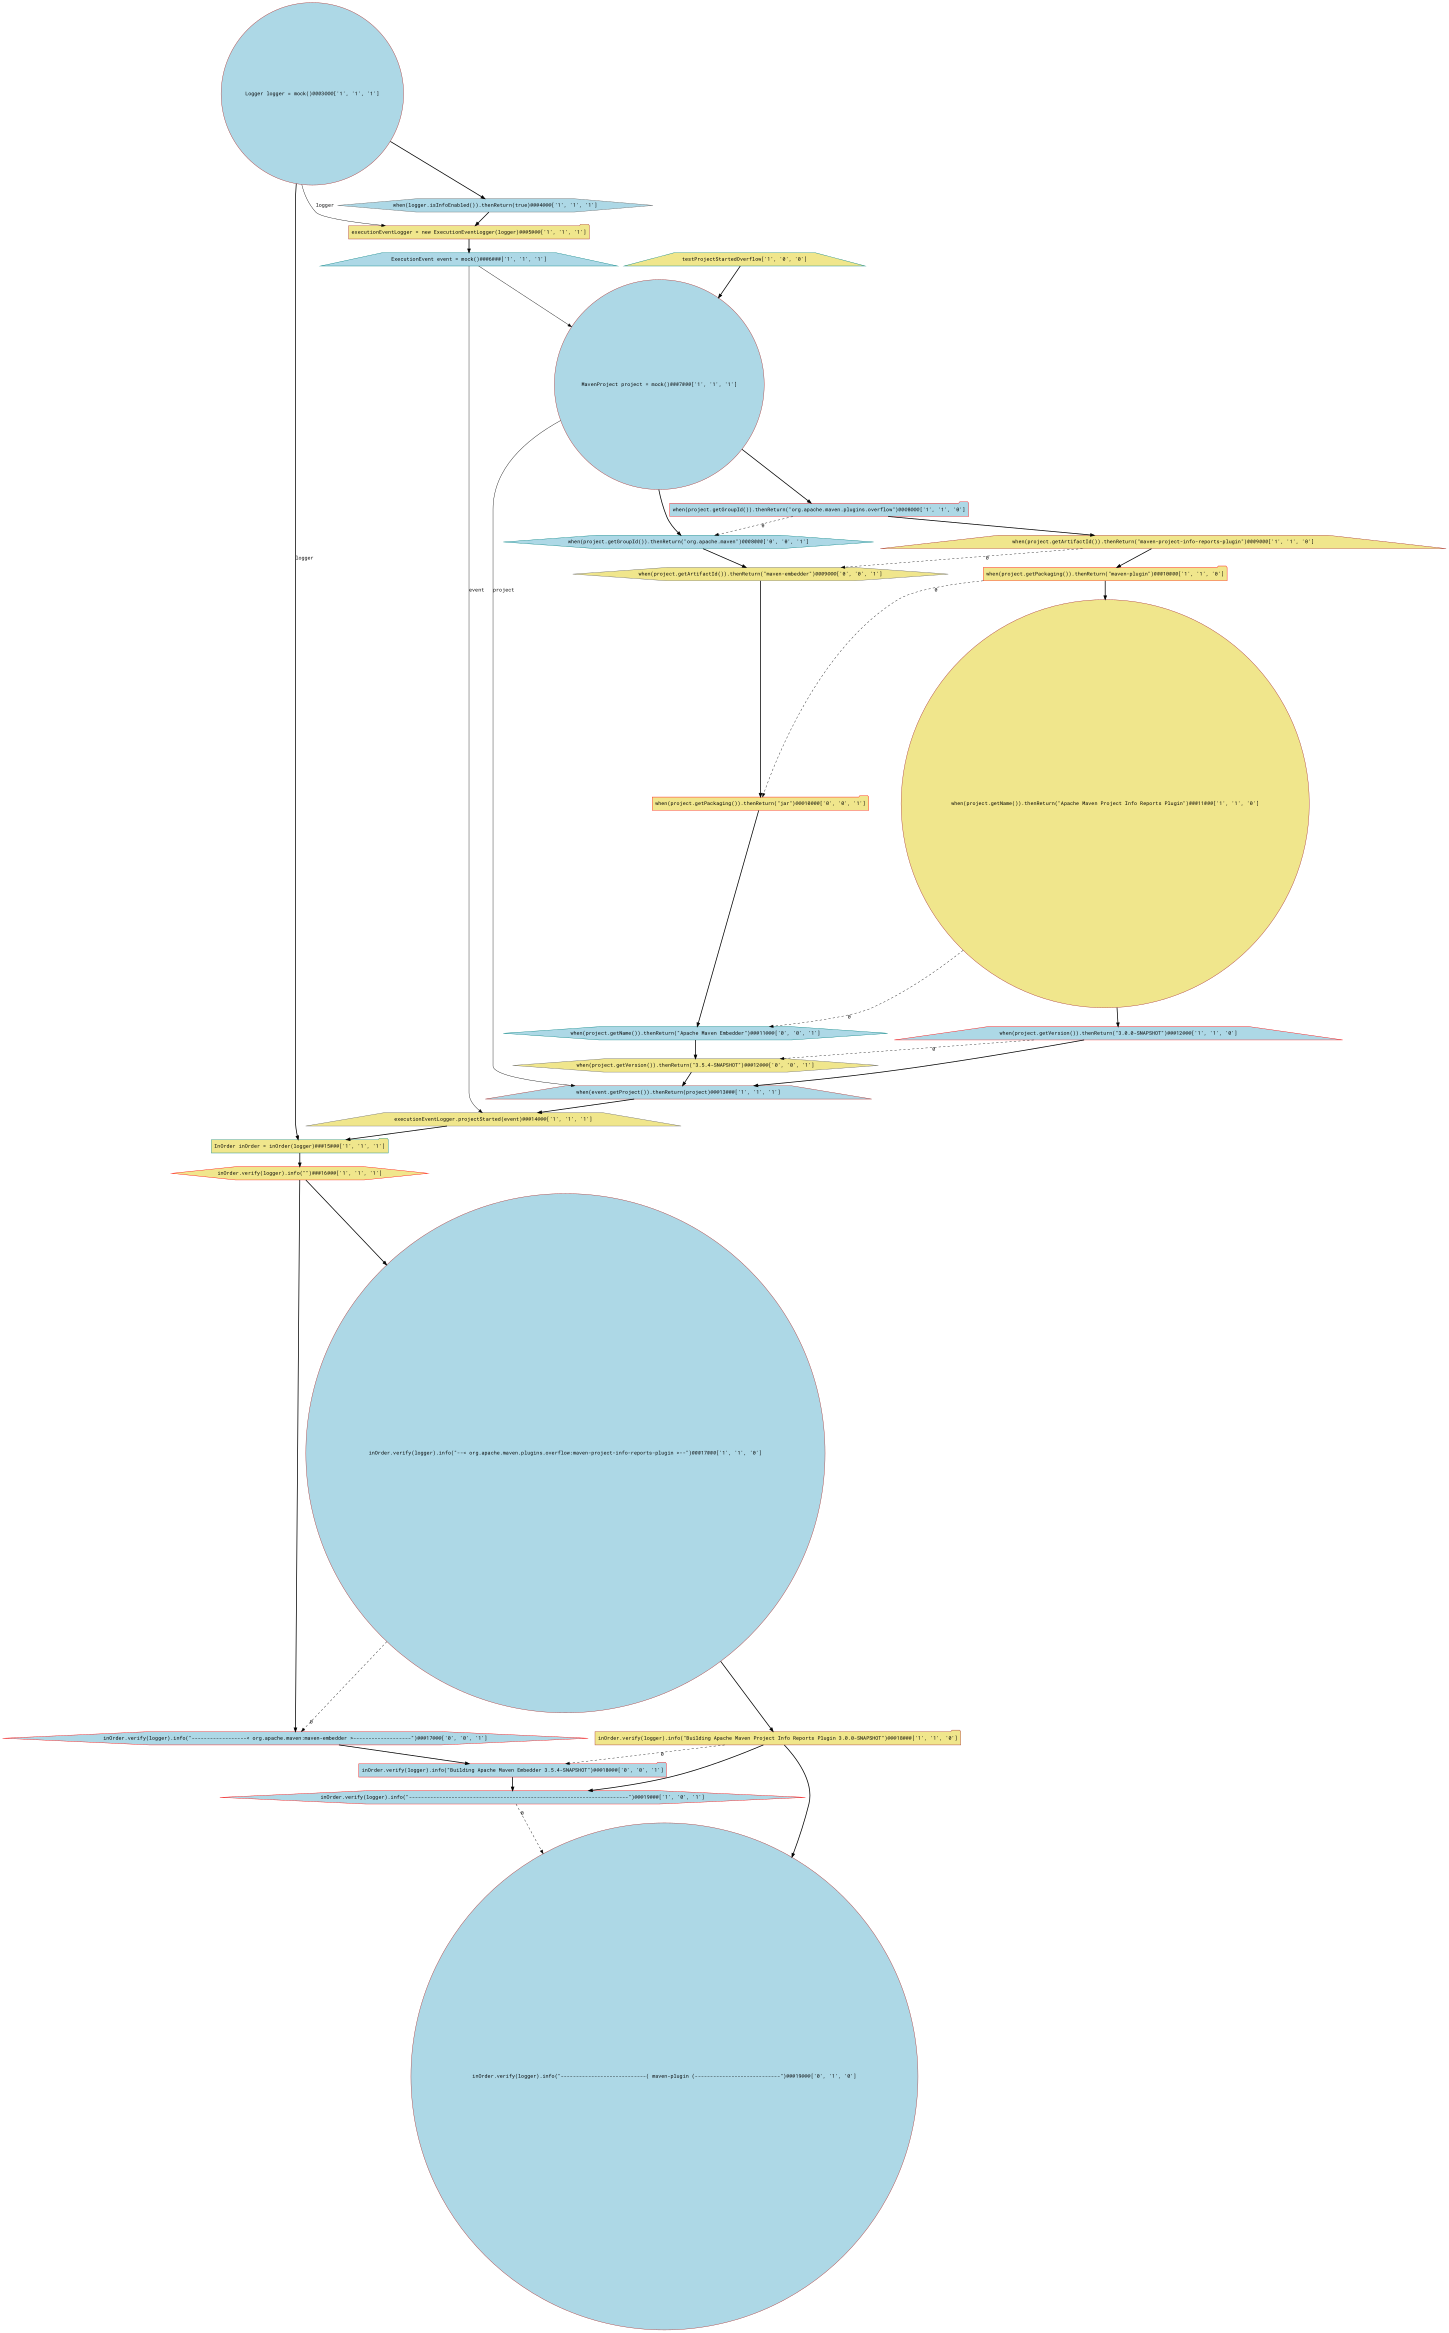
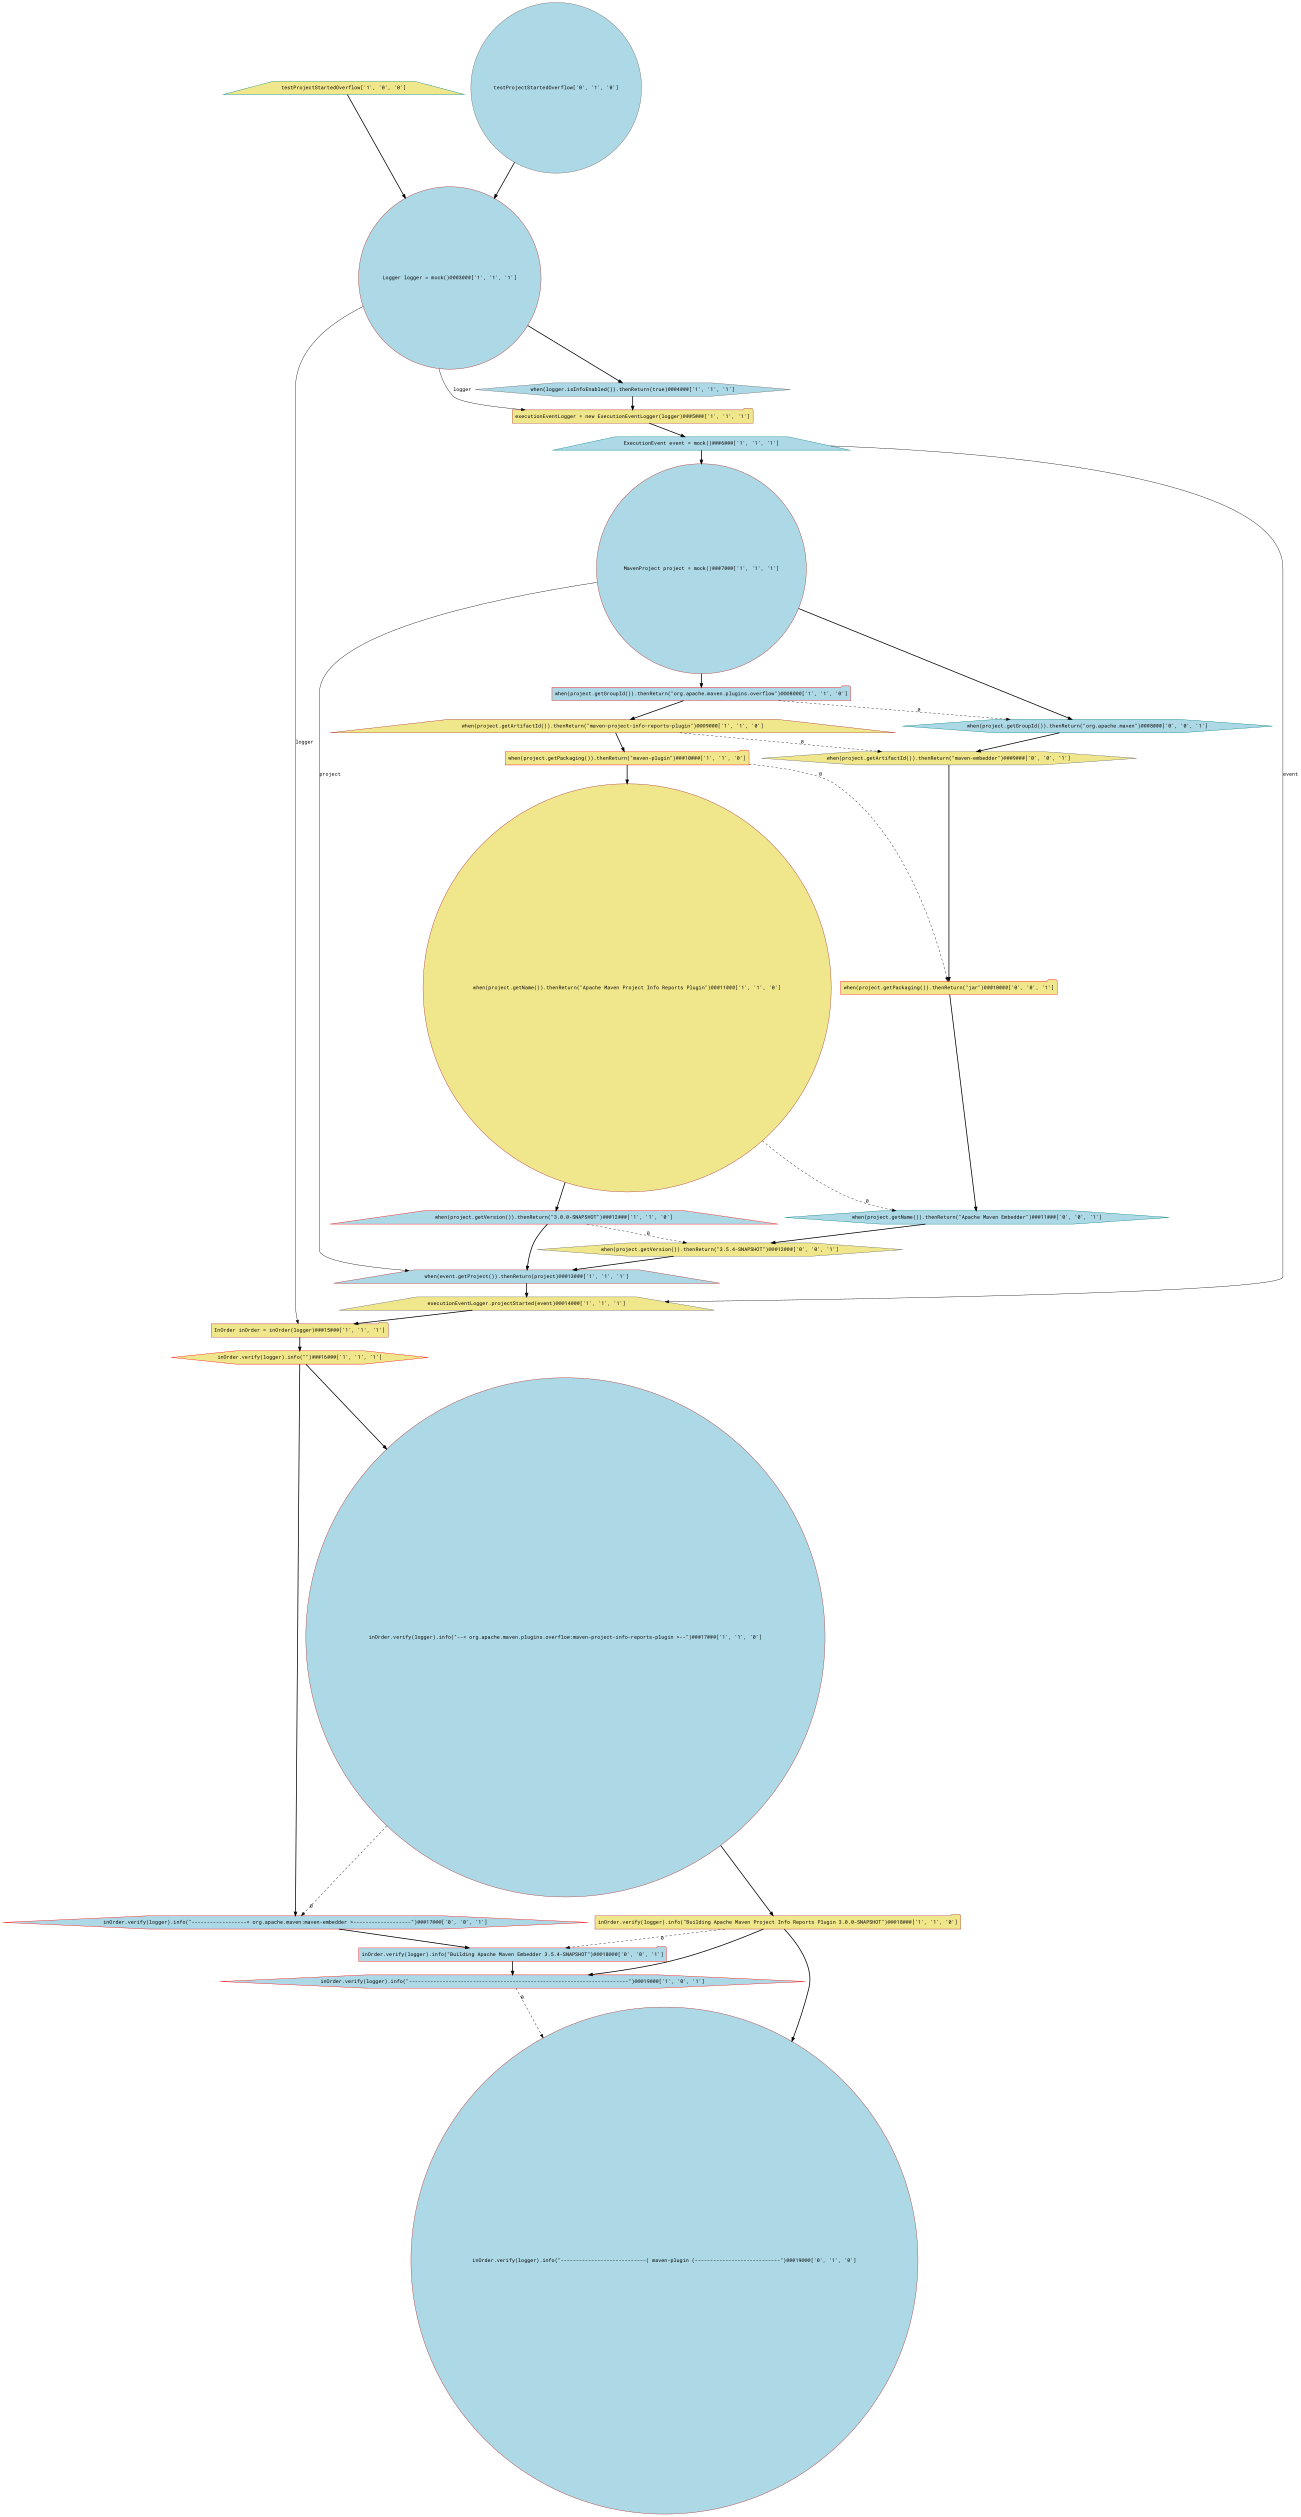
none -> (556, 88)
(730, 280) -> (375, 145)
(524, 295) -> (701, 455)
(295, 660) -> (295, 798)
(300, 1146) -> (300, 1330)
